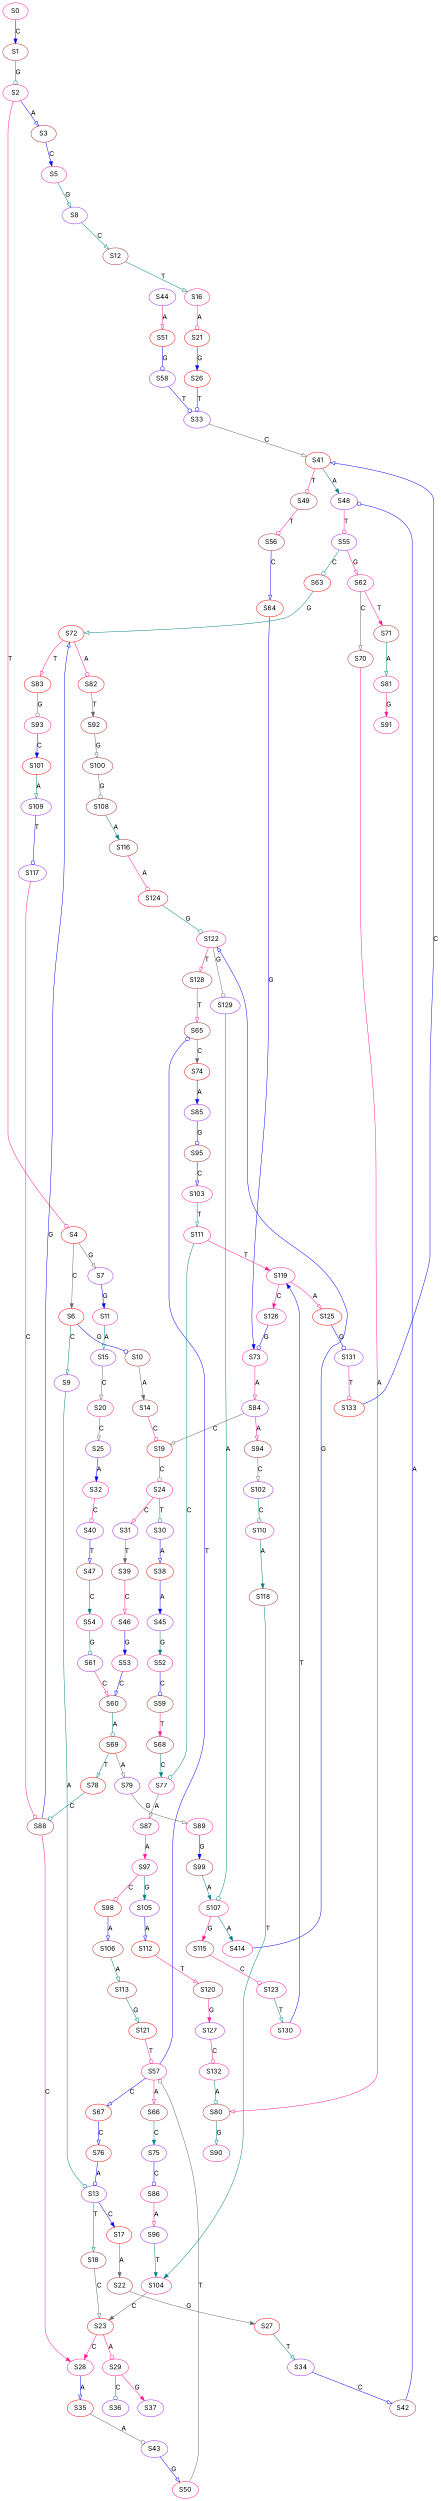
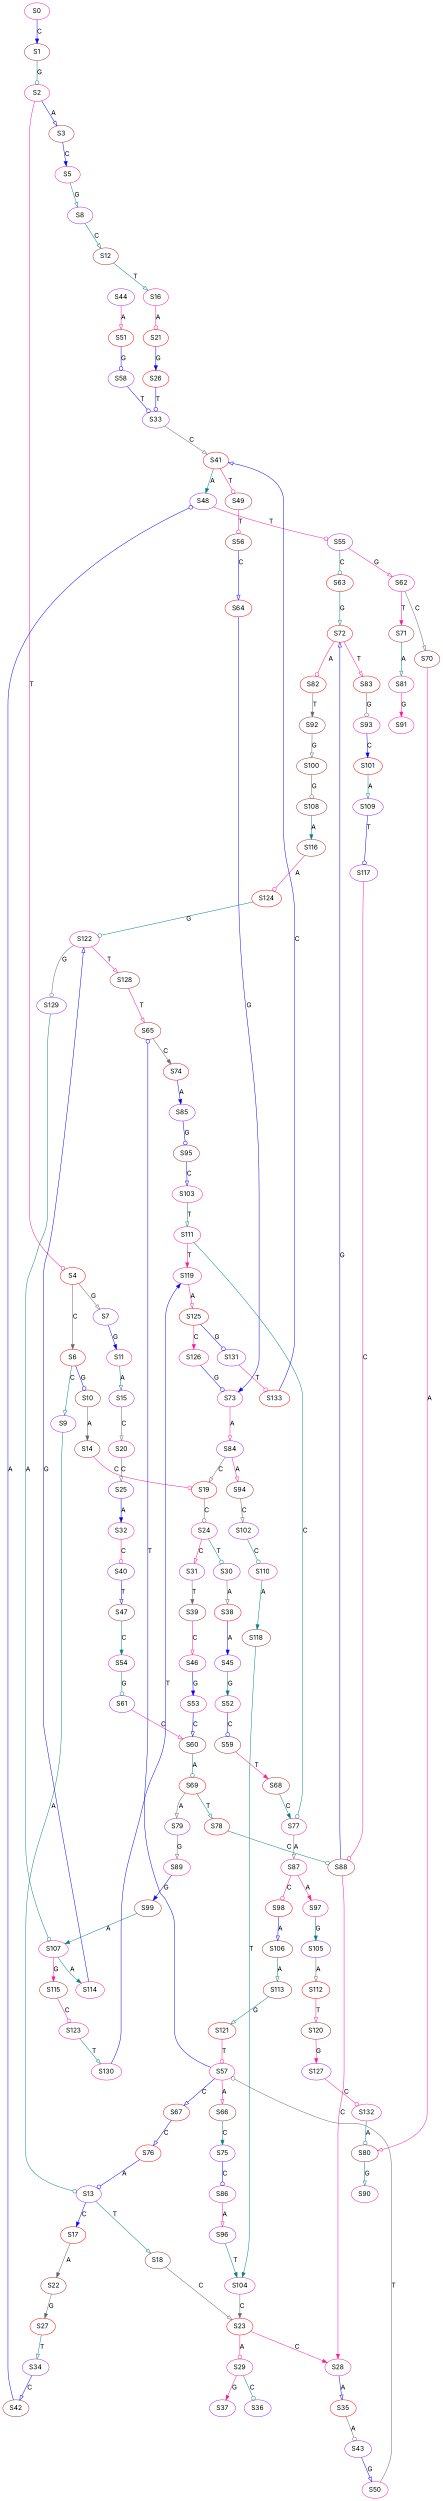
(277, 1294) -> (194, 1335)
(160, 1549) -> (227, 1590)
(128, 1886) -> (287, 1886)
(145, 1926) -> (316, 1967)
(238, 1949) -> (90, 1990)
